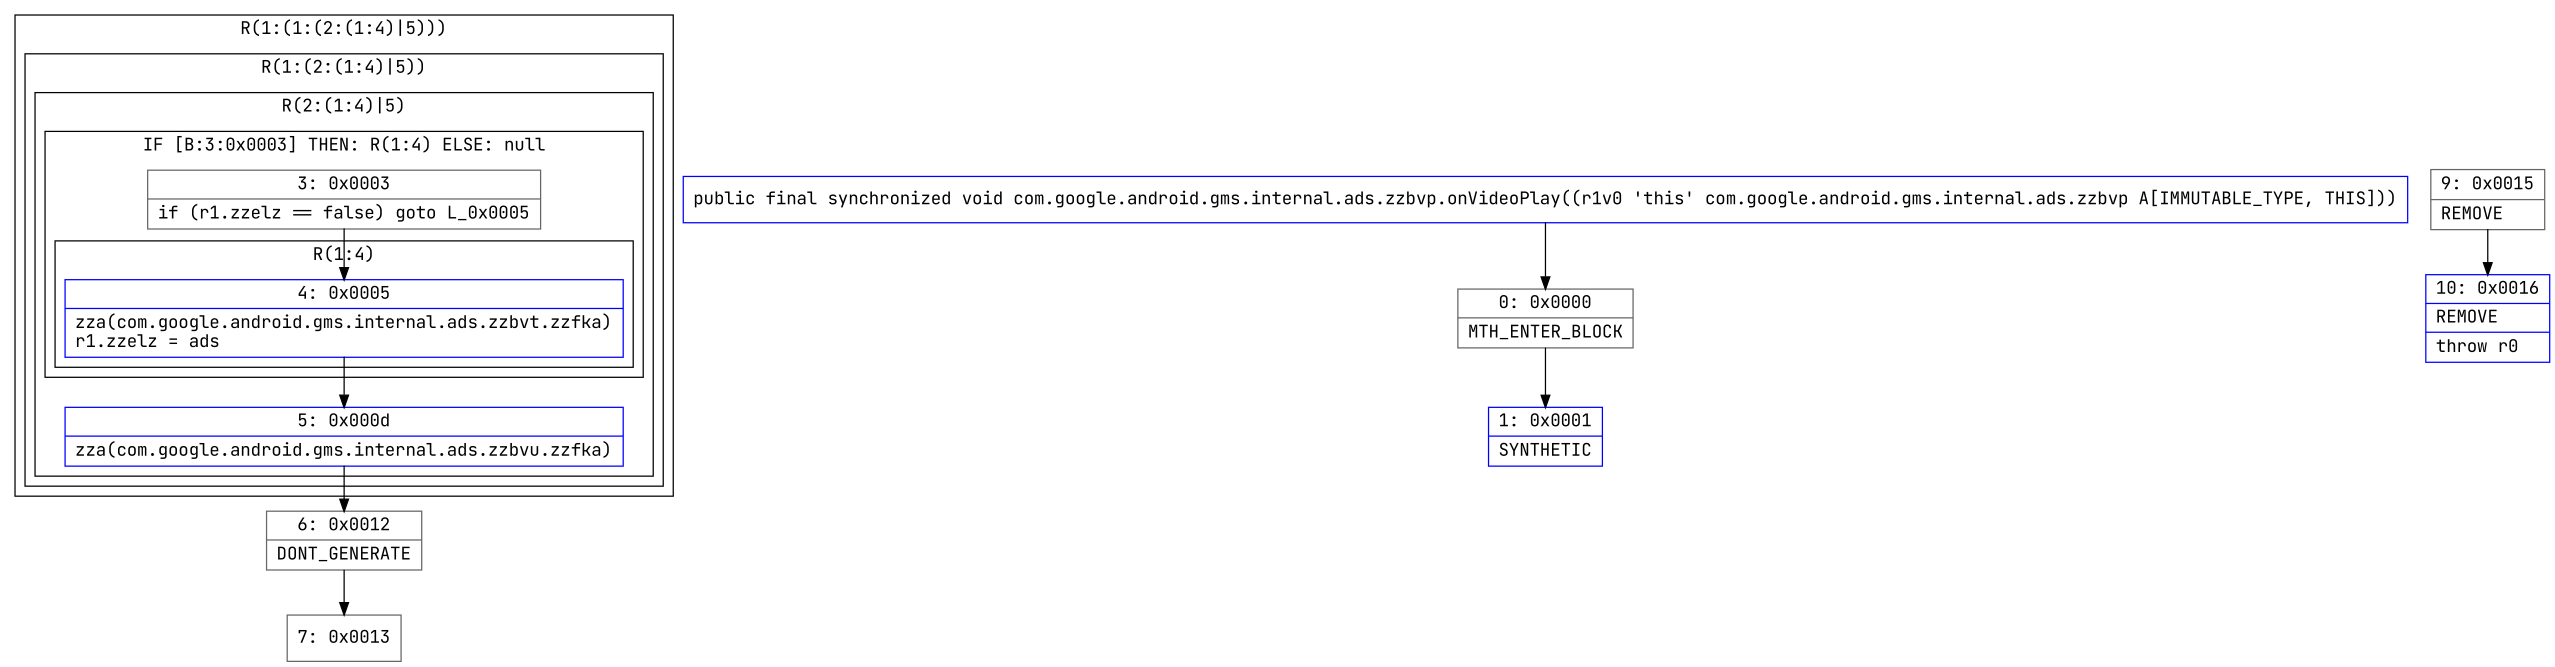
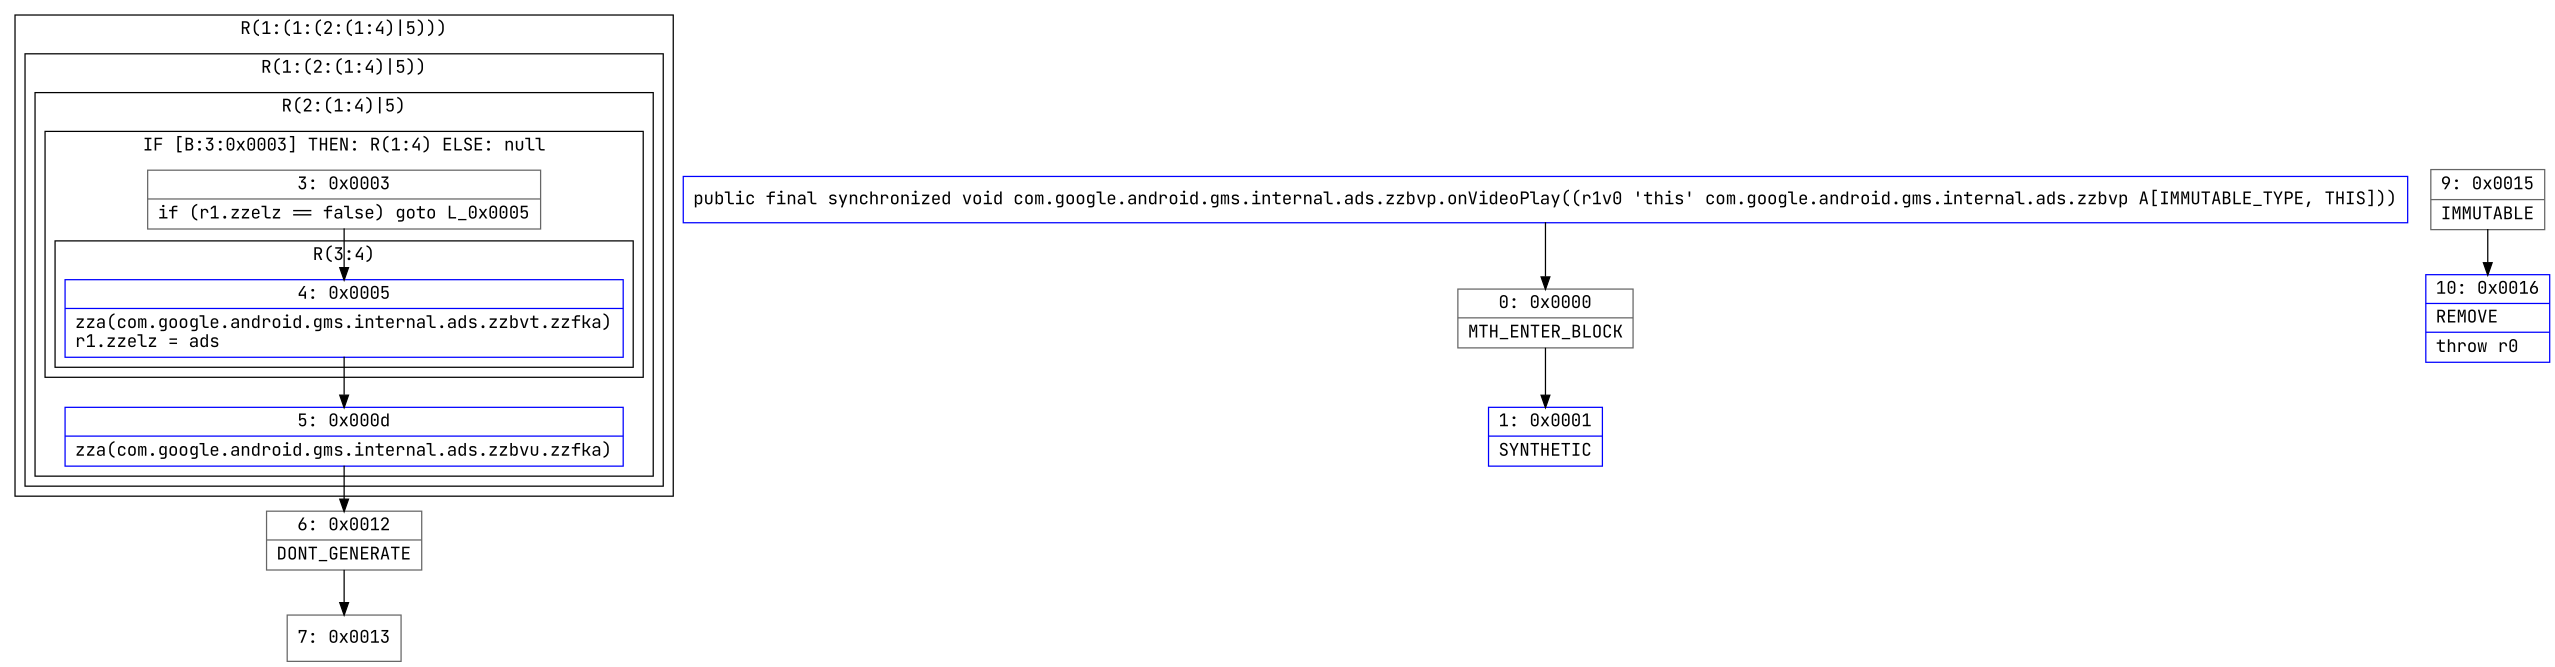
(2472, 214) -> (2488, 214)
(344, 255) -> (344, 255)
